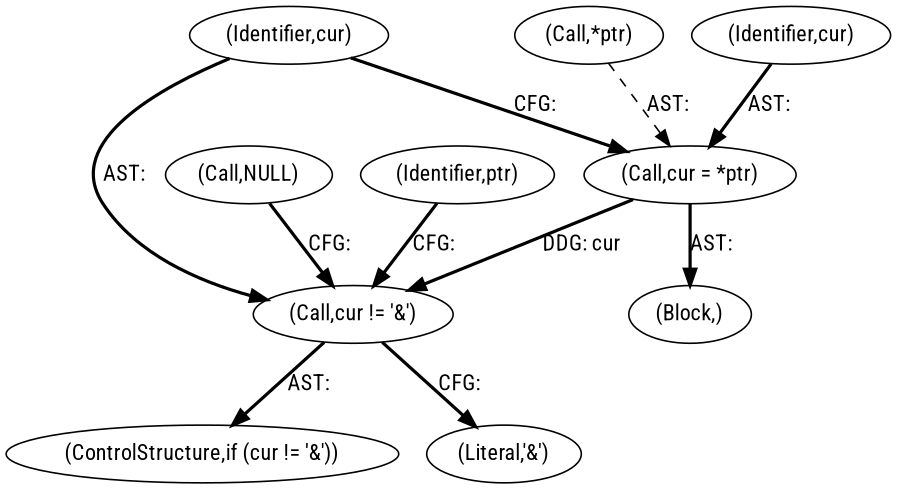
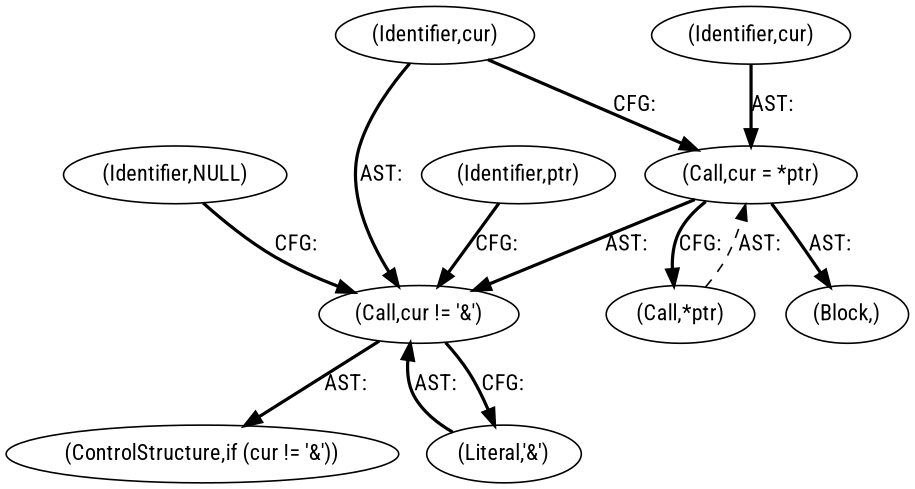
(249, 175) -> (175, 175)
none -> (680, 231)
(582, 245) -> (629, 245)
none -> (418, 403)
